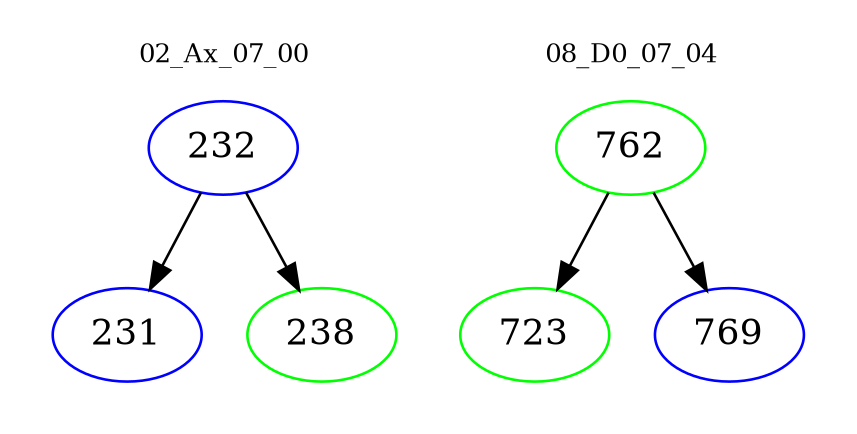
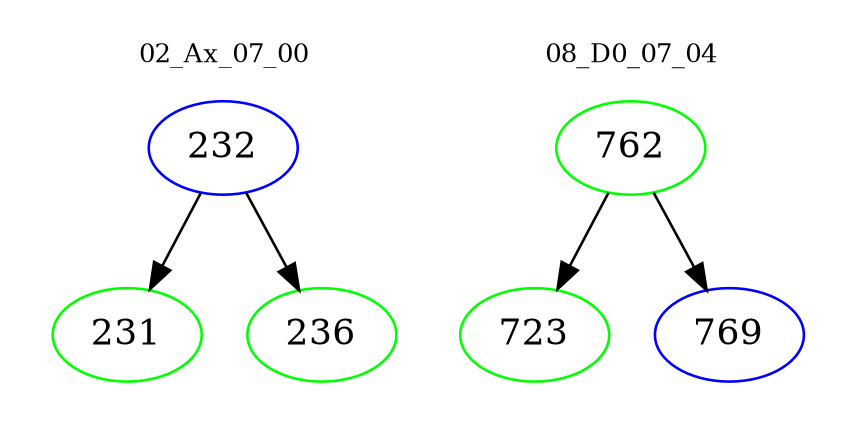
(127, 335) -> (127, 335)
(322, 335) -> (322, 335)
